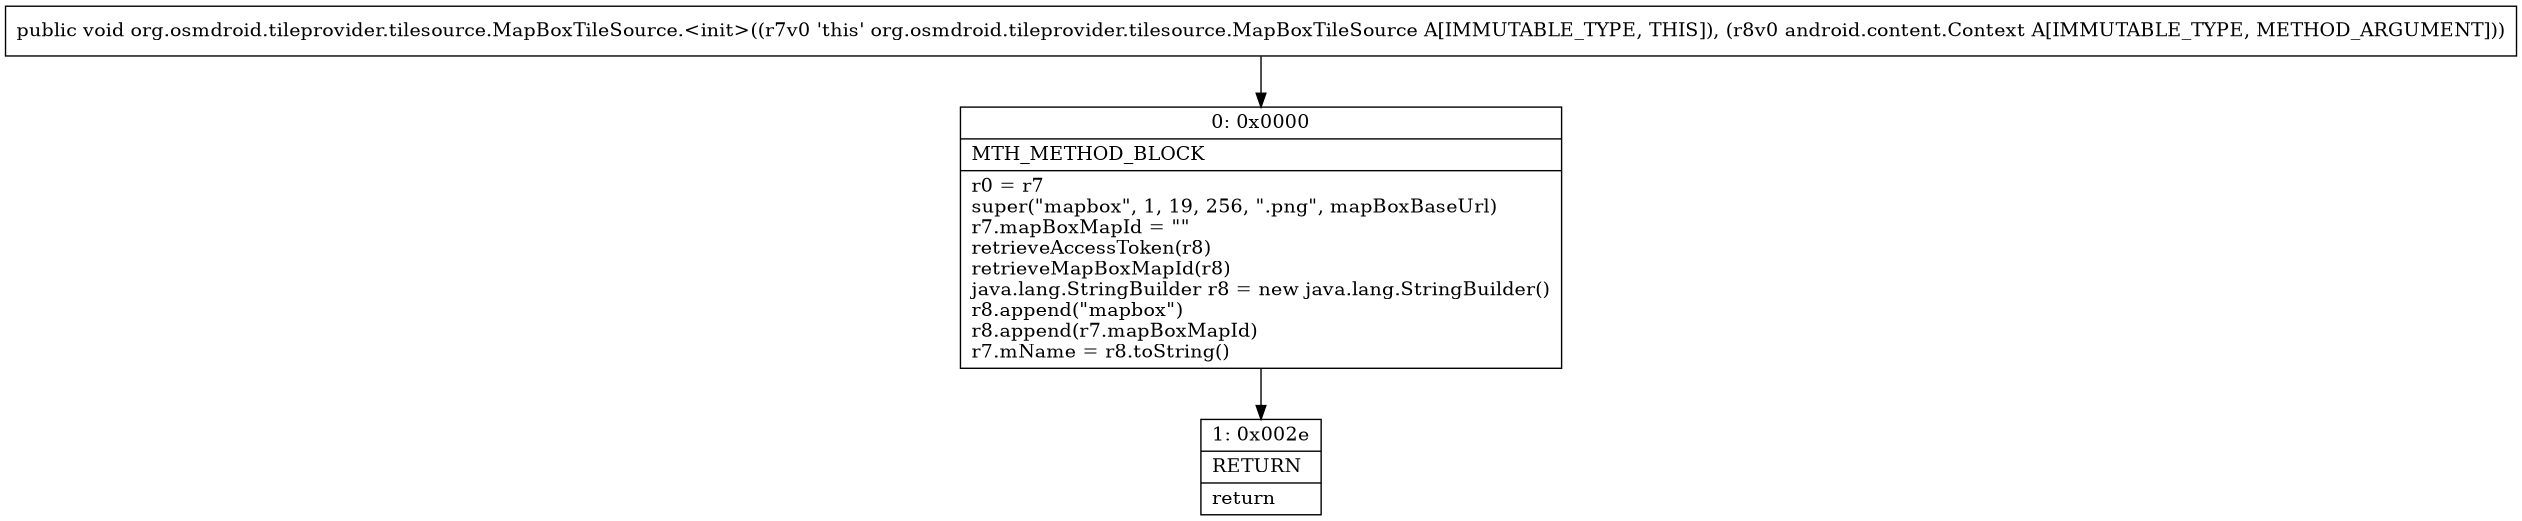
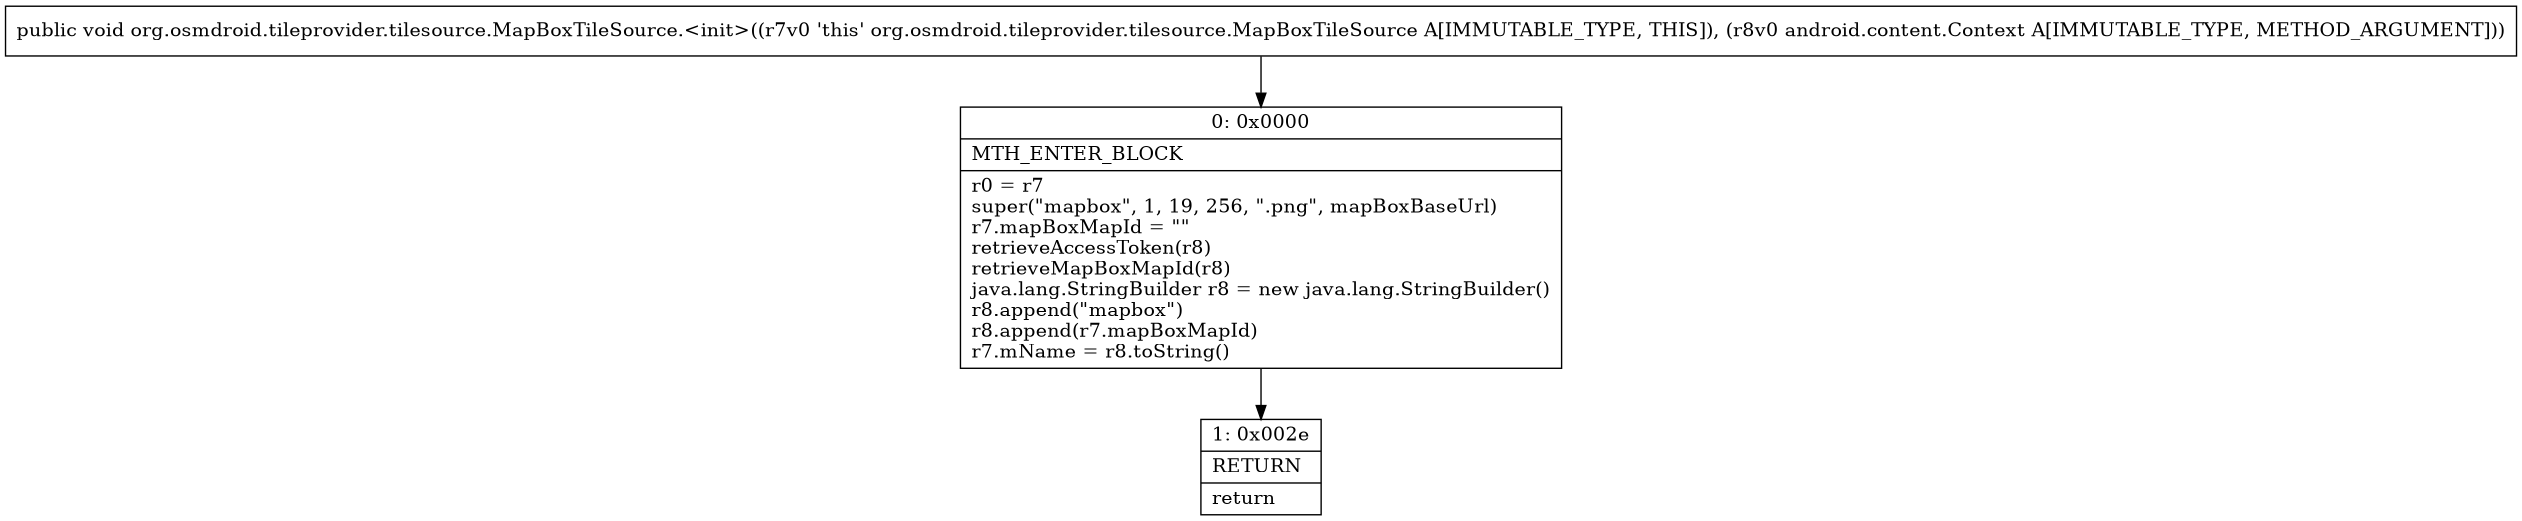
(1088, 154) -> (1078, 154)
